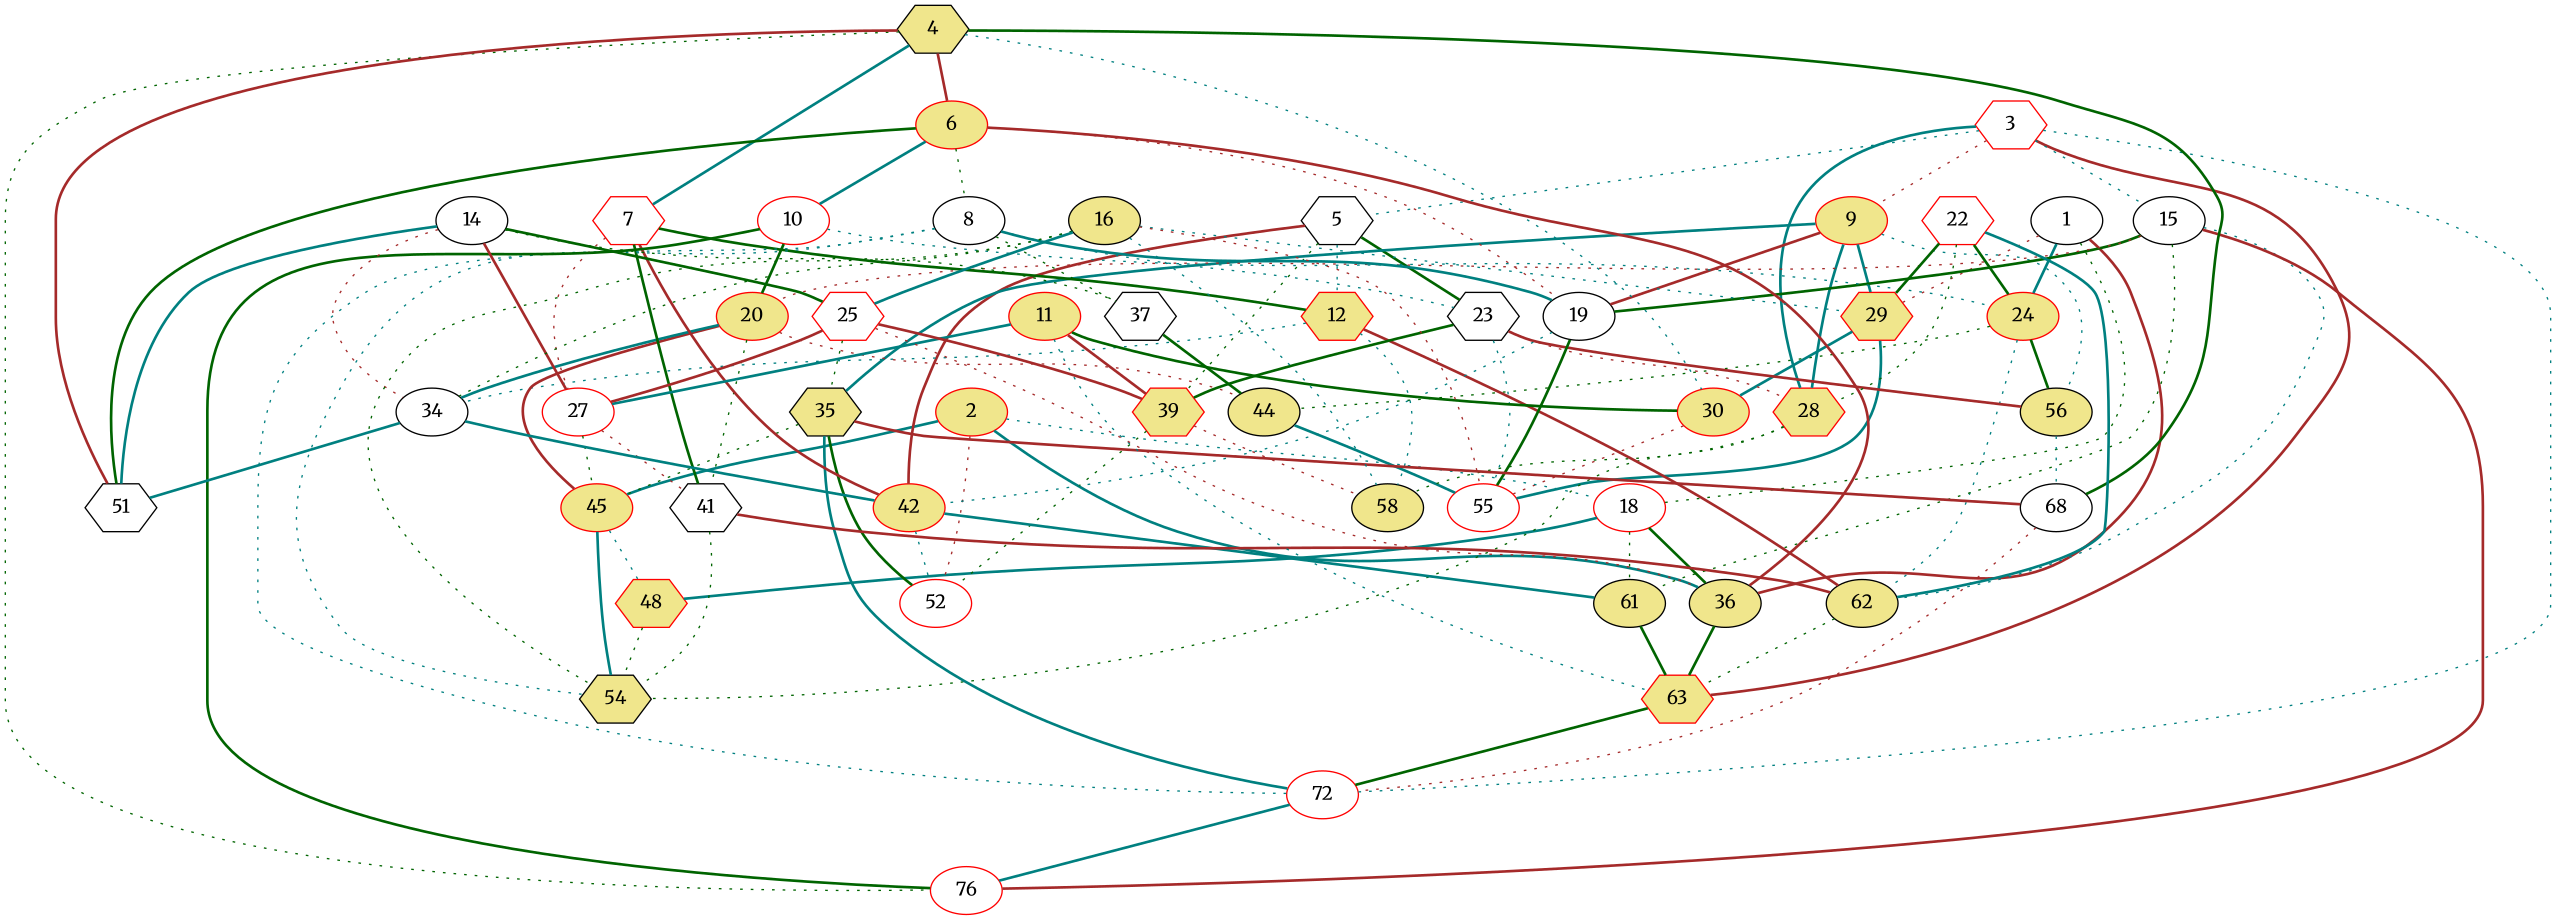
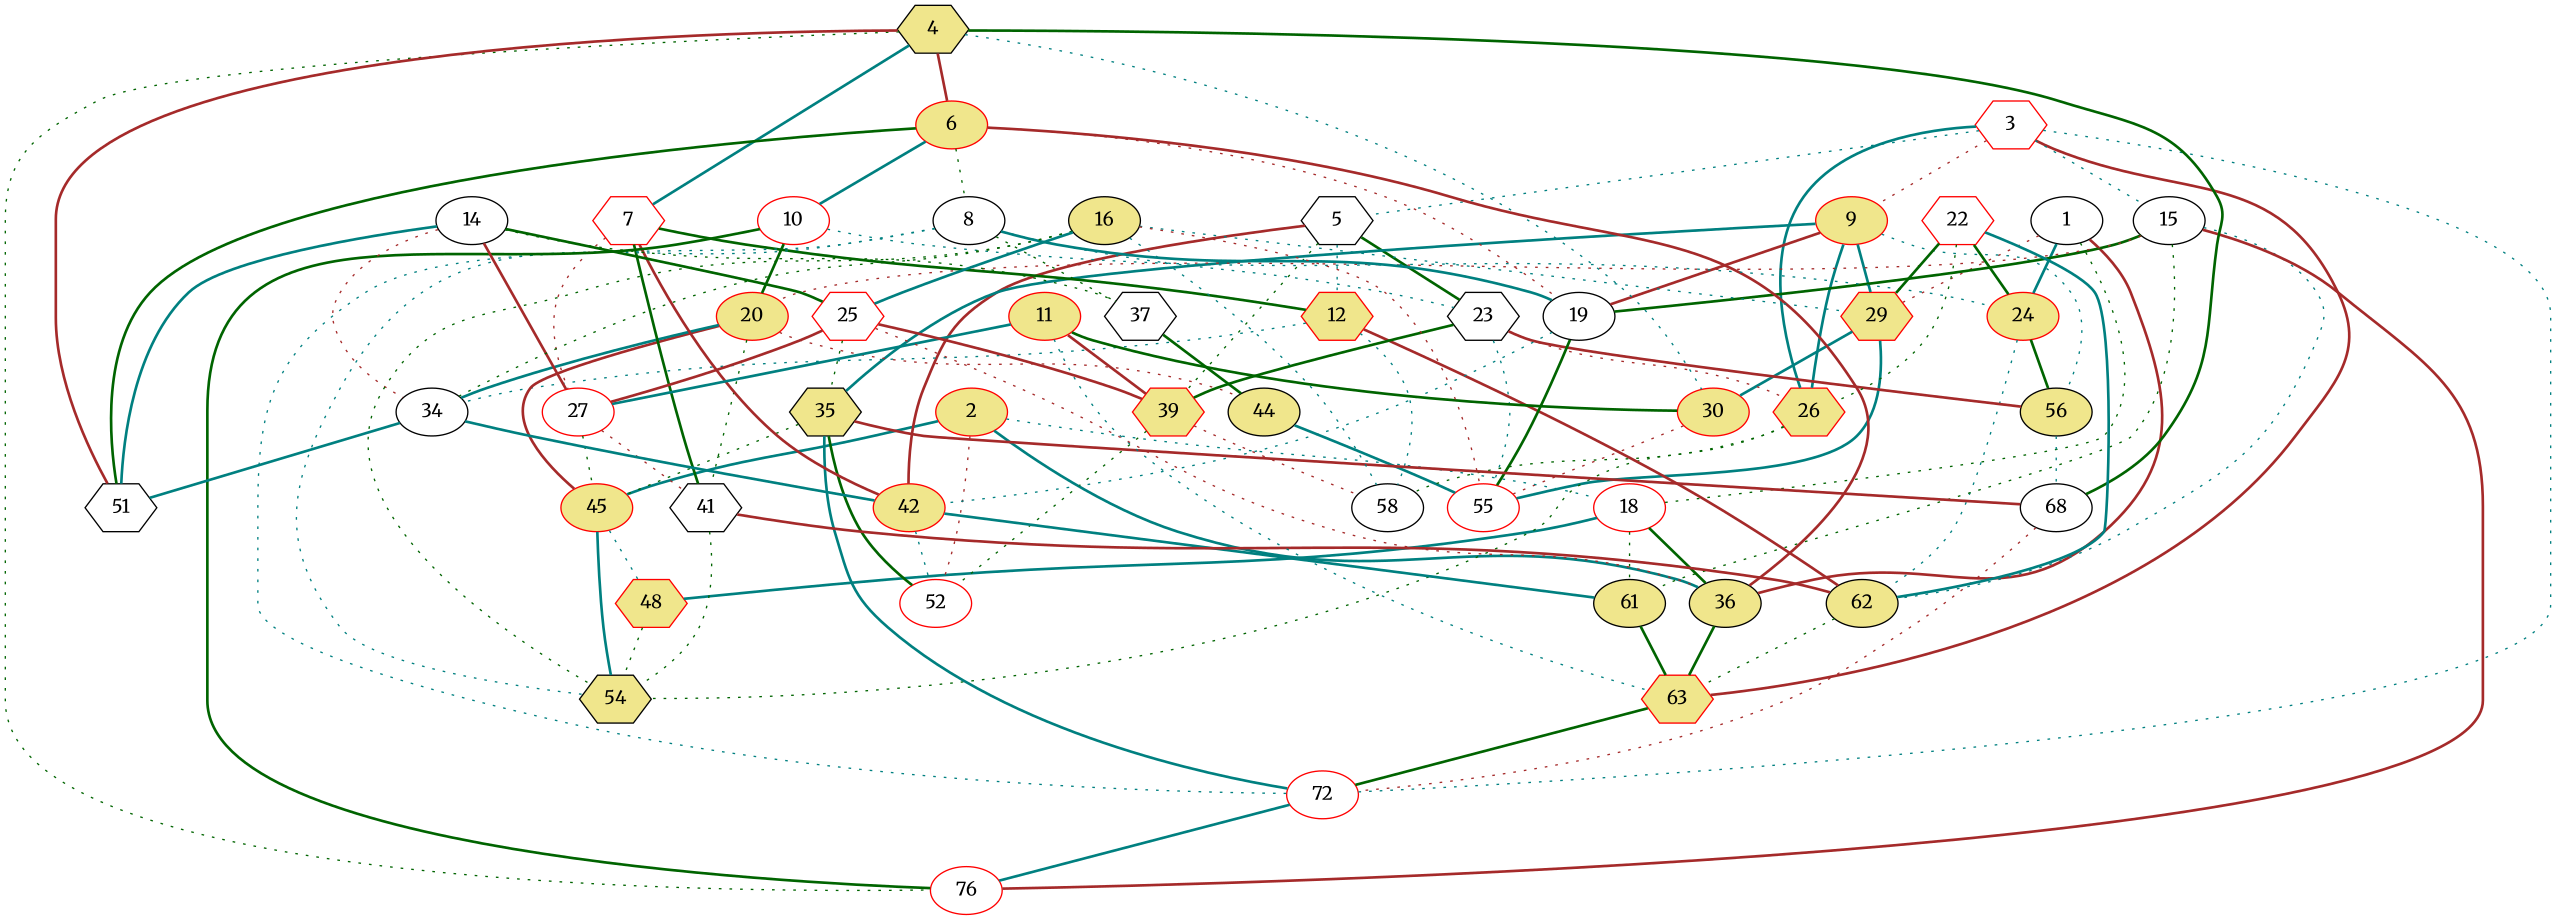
(1646, 378) -> none
(1809, 412) -> (1809, 412)
(1388, 508) -> (1388, 508)
